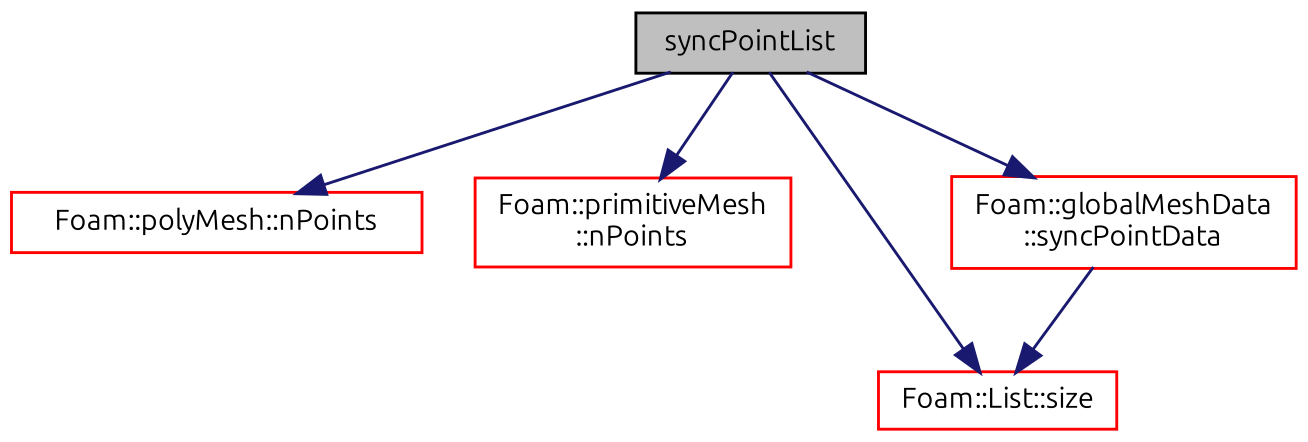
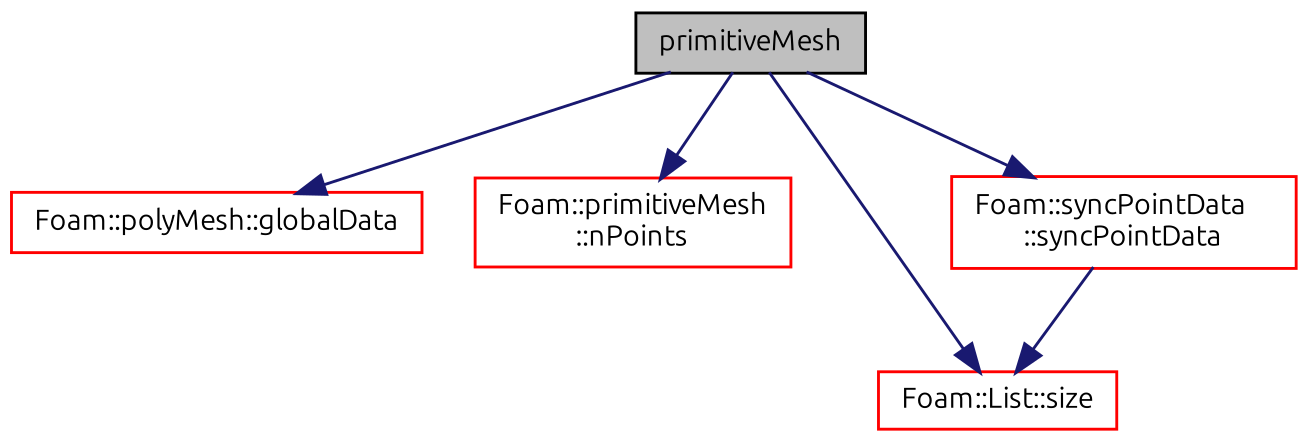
(751, 43) -> (751, 43)
(217, 222) -> (217, 222)
(1124, 222) -> (1124, 222)
